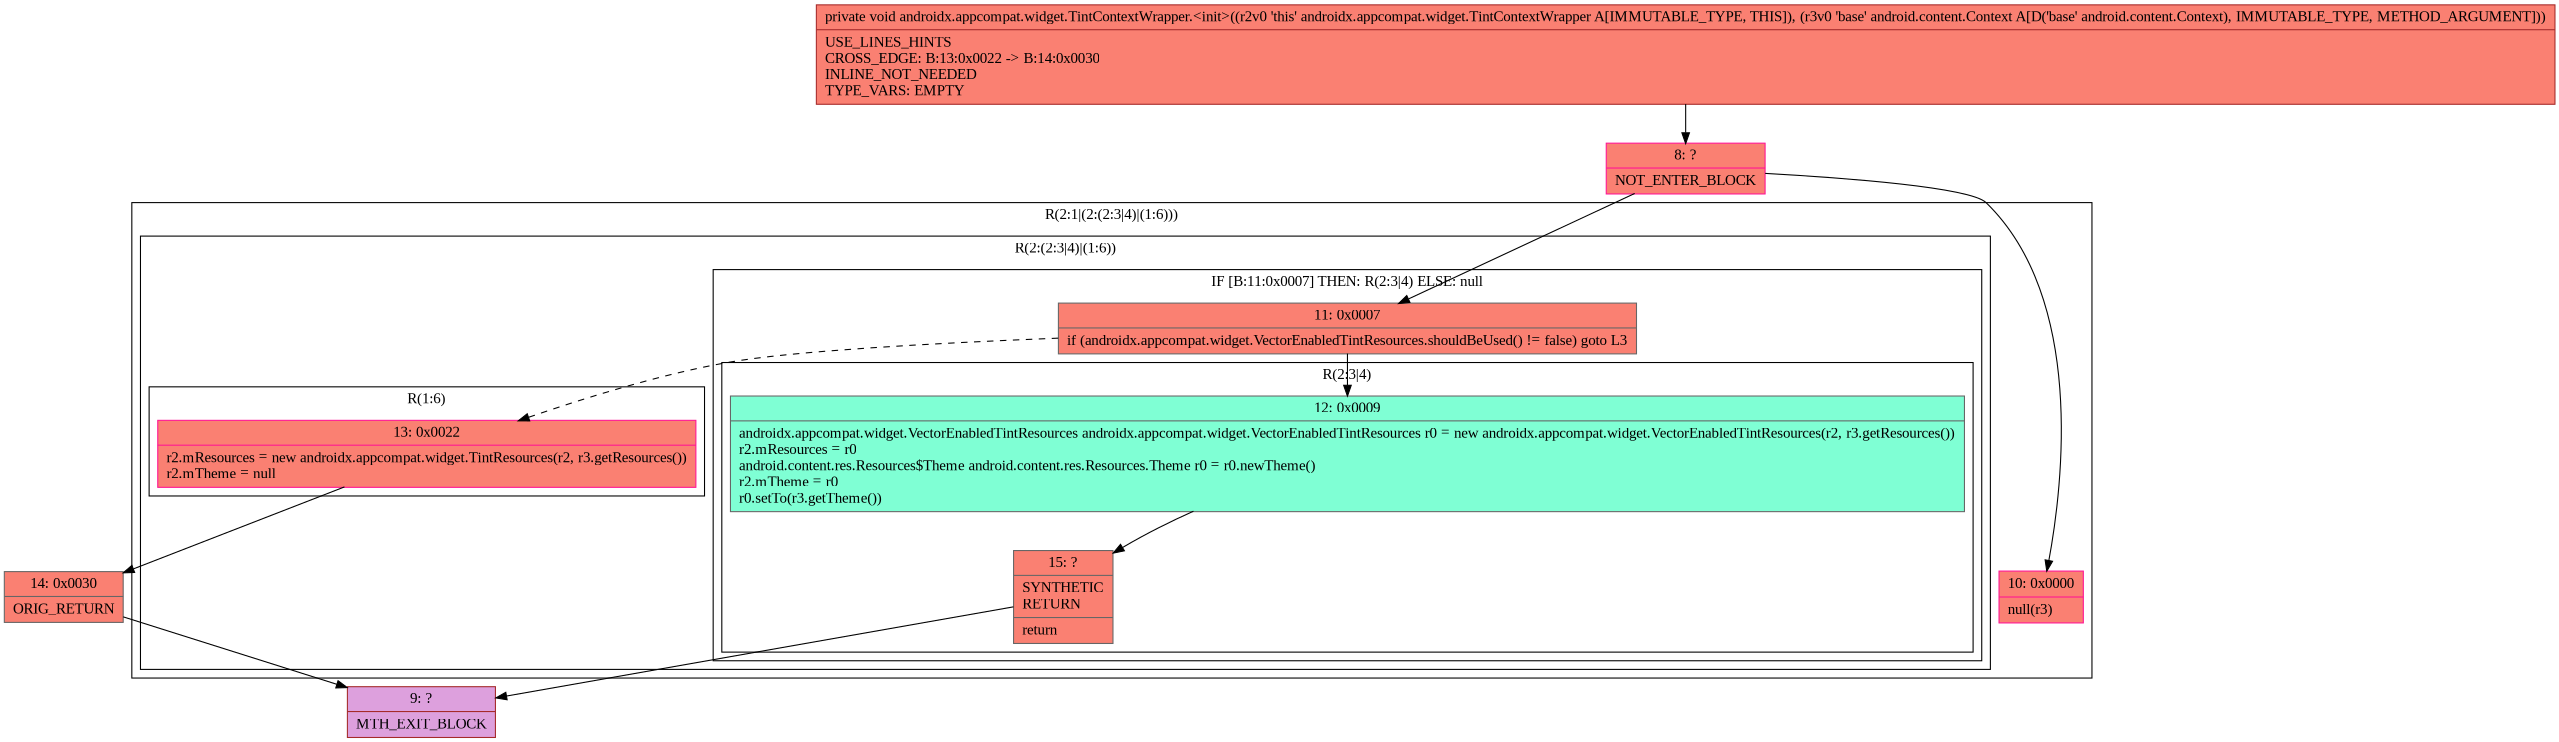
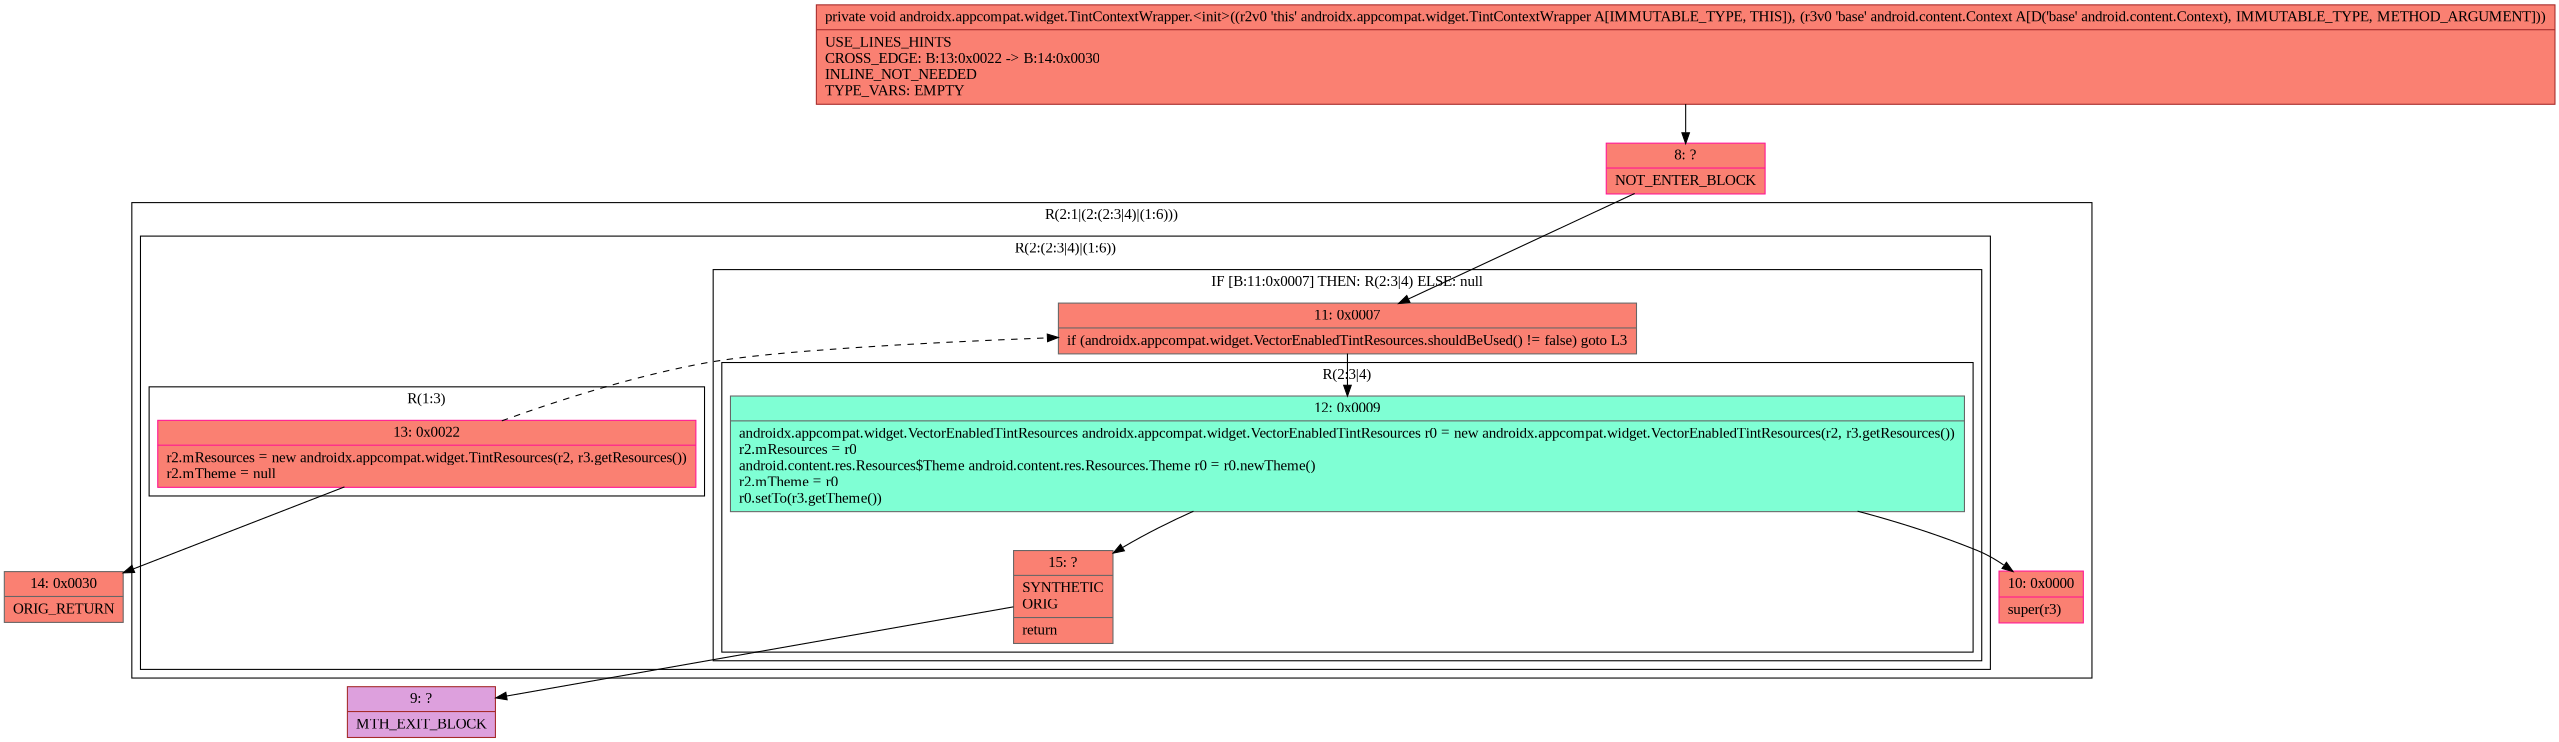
(2029, 266) -> (1932, 534)
(790, 354) -> (770, 354)
(427, 399) -> (427, 399)
(1052, 604) -> (1041, 604)
(2030, 609) -> (2035, 609)
(230, 651) -> none
